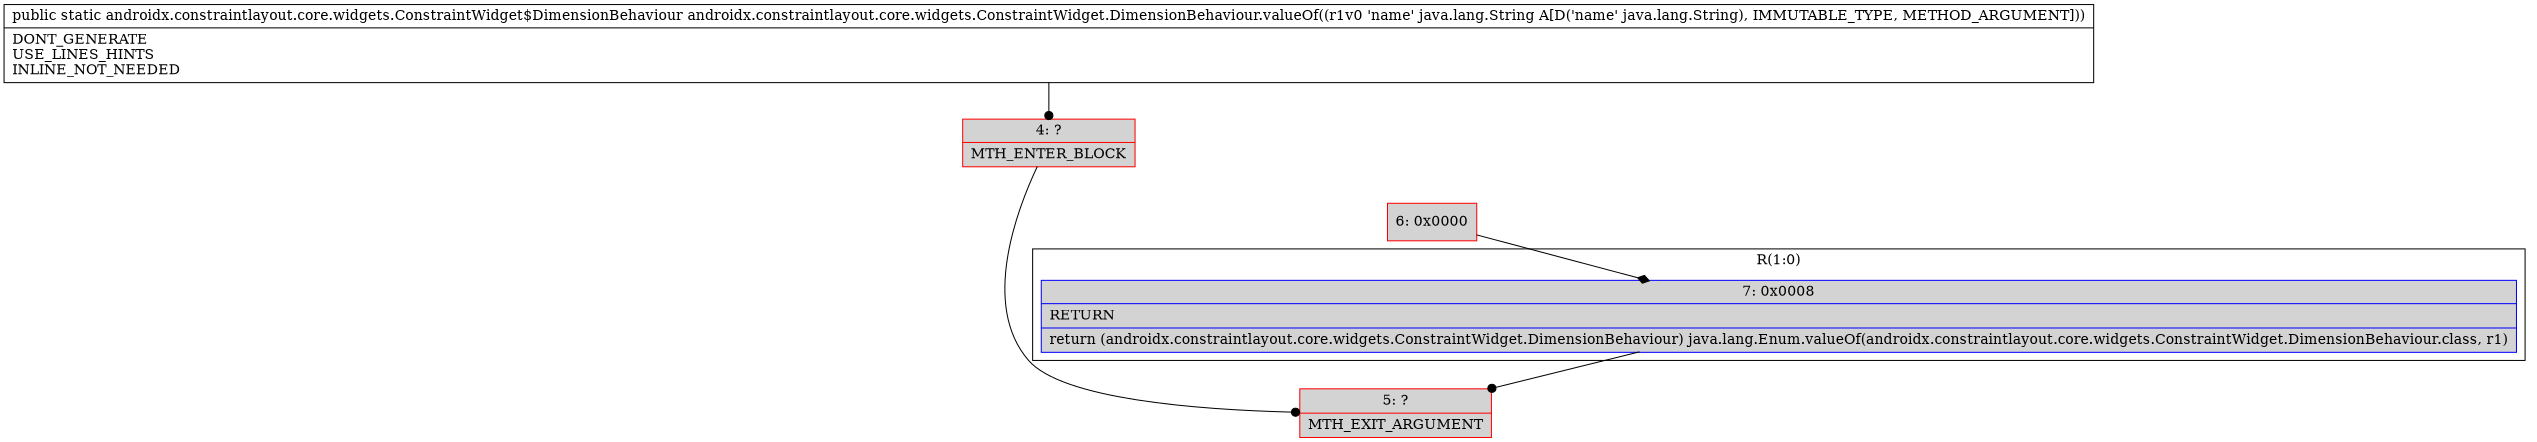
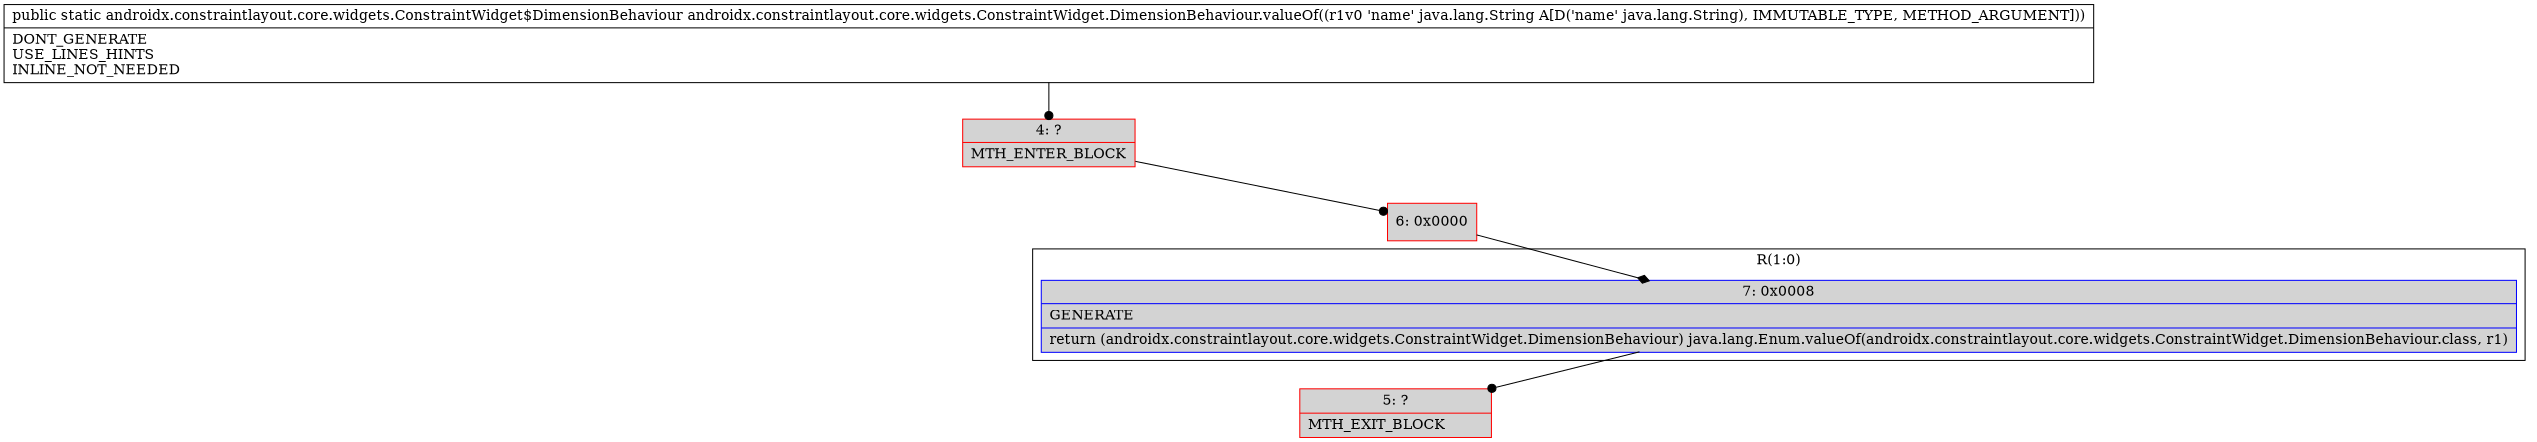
(1082, 315) -> (1092, 315)
(1057, 379) -> (1257, 186)
(1396, 425) -> (1377, 425)
